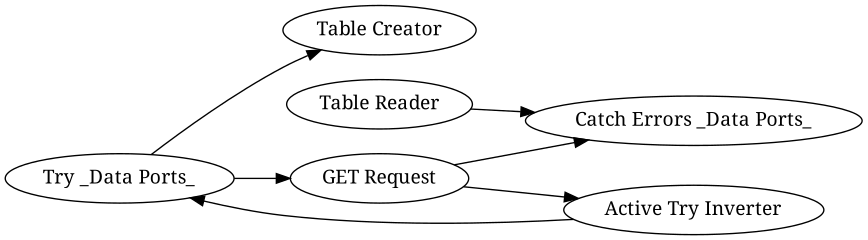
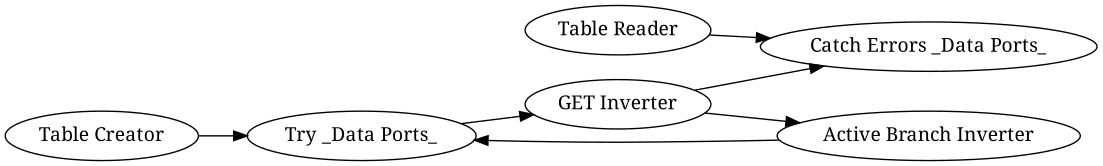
(227, 101) -> (216, 136)
(380, 178) -> (618, 104)
(694, 210) -> (929, 136)
